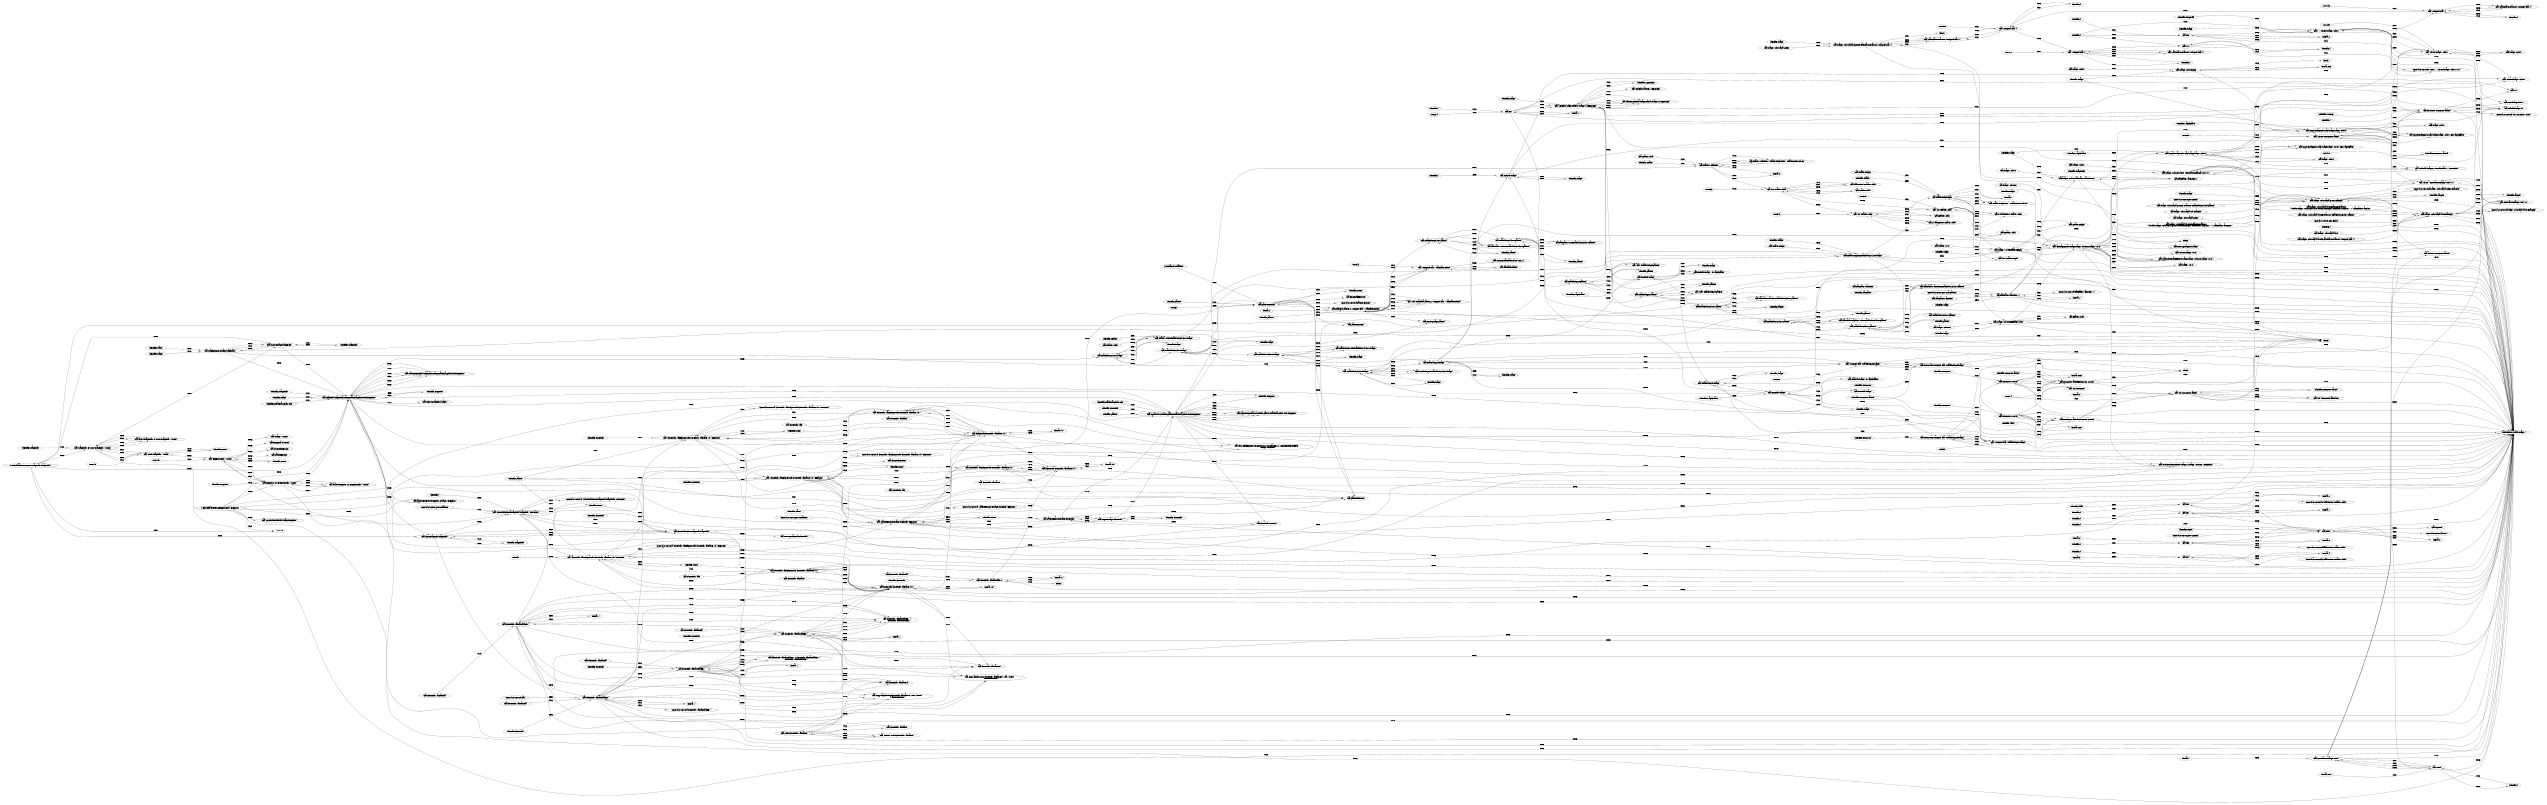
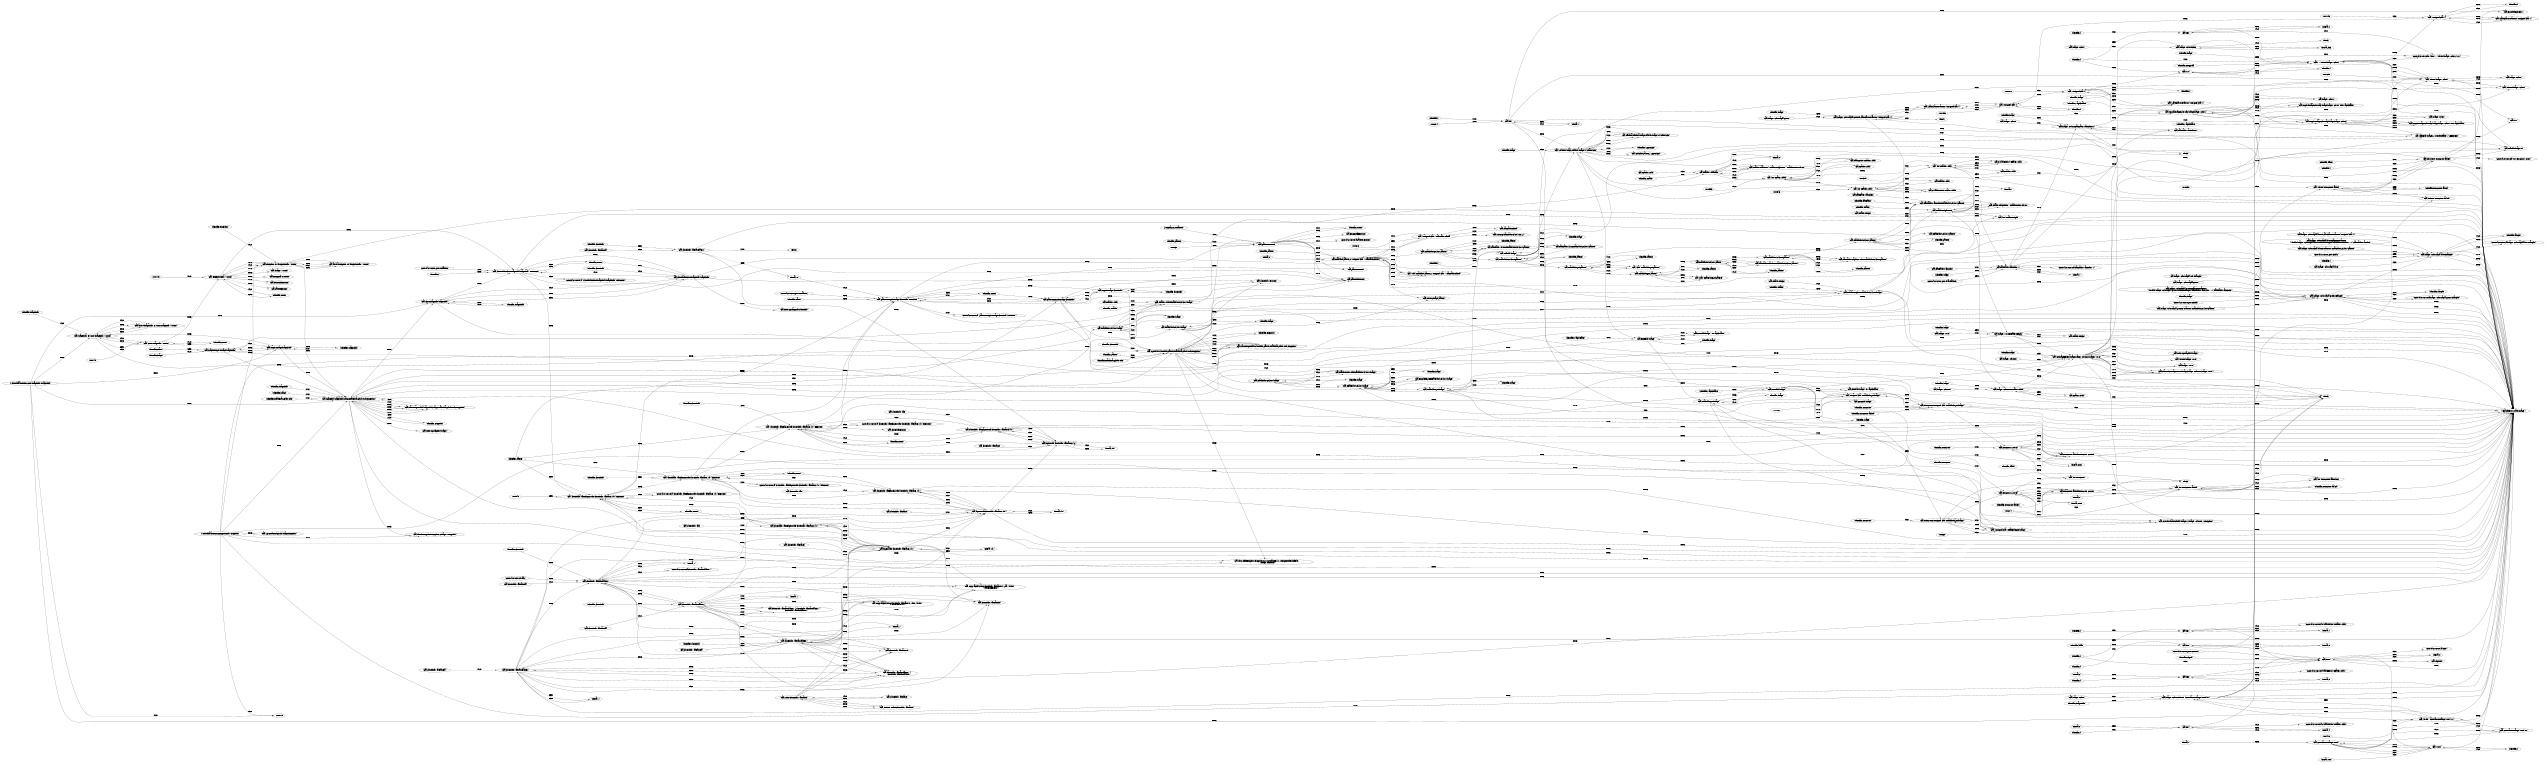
(2326, 114) -> (2326, 162)
(1030, 581) -> (843, 288)
(1266, 755) -> (1266, 364)
